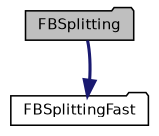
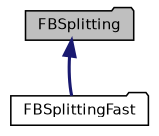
(90, 60) -> (69, 76)
